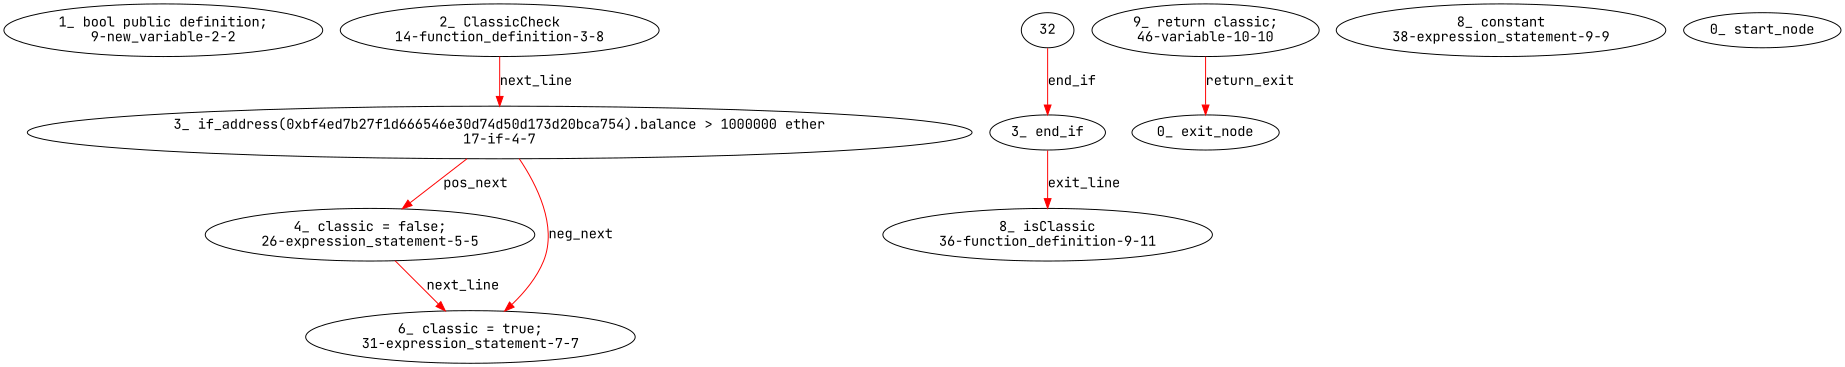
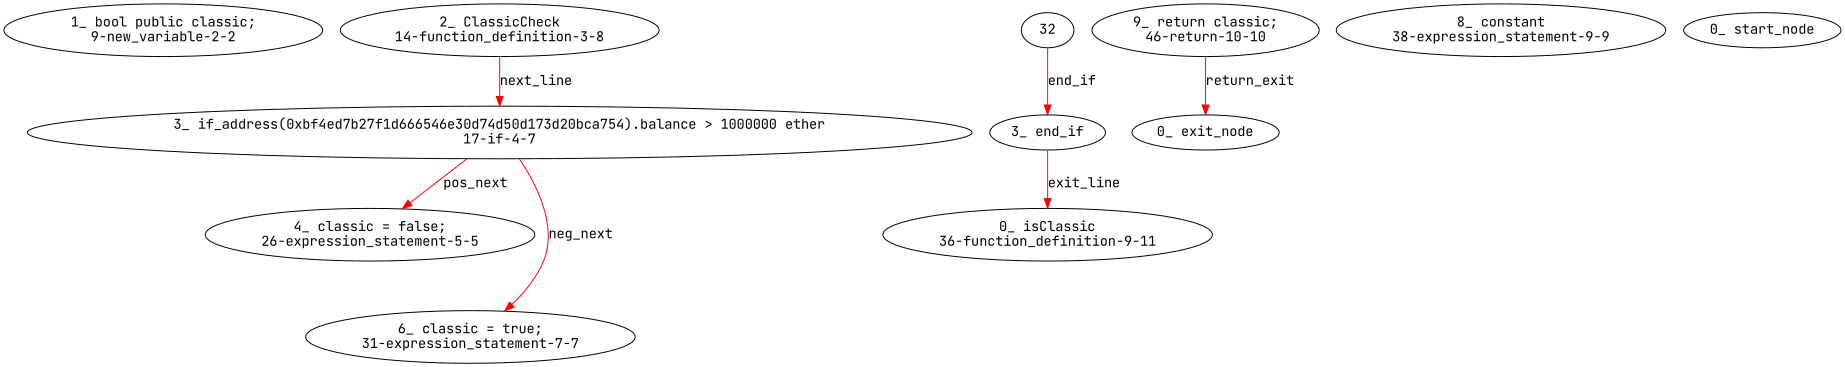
(163, 30) -> (163, 30)
(1206, 30) -> (1206, 30)
(1048, 235) -> (1048, 235)
(417, 282) -> none
